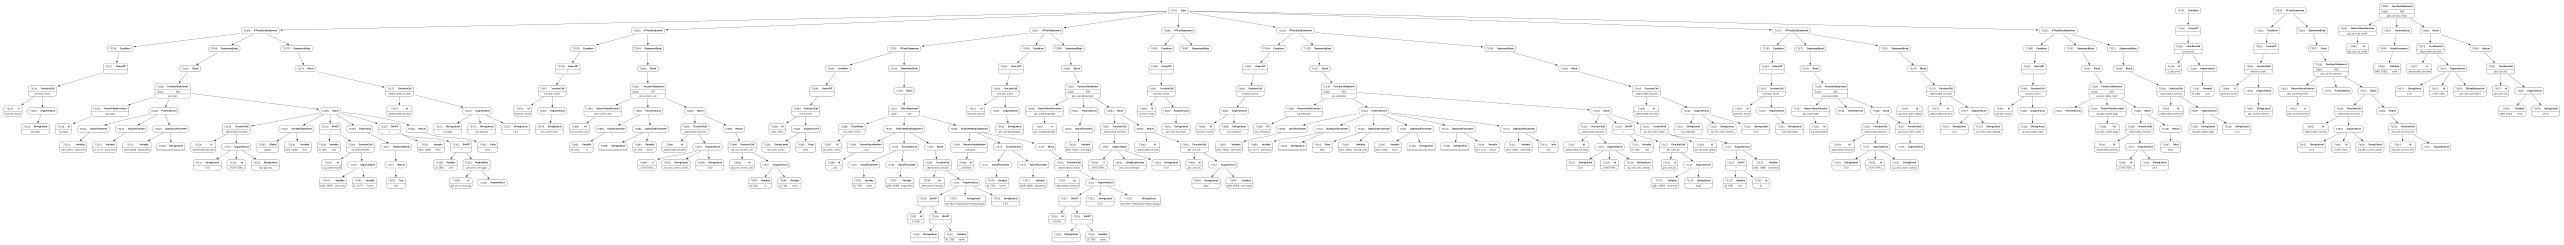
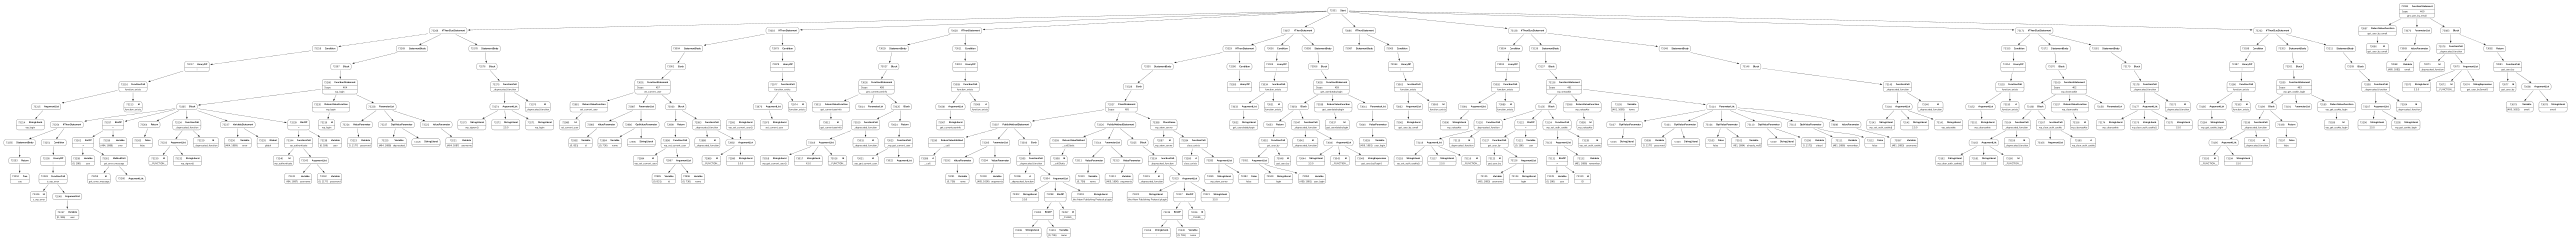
none -> (1156, 20)
(814, 100) -> (1178, 133)
(1222, 118) -> (1505, 96)
(1909, 119) -> (2066, 133)
none -> (2110, 125)
(365, 129) -> (72, 125)
none -> (61, 133)
(1146, 136) -> (1305, 133)
(1404, 136) -> (1625, 116)
(694, 154) -> (740, 134)
(207, 165) -> none
(370, 186) -> (335, 181)
